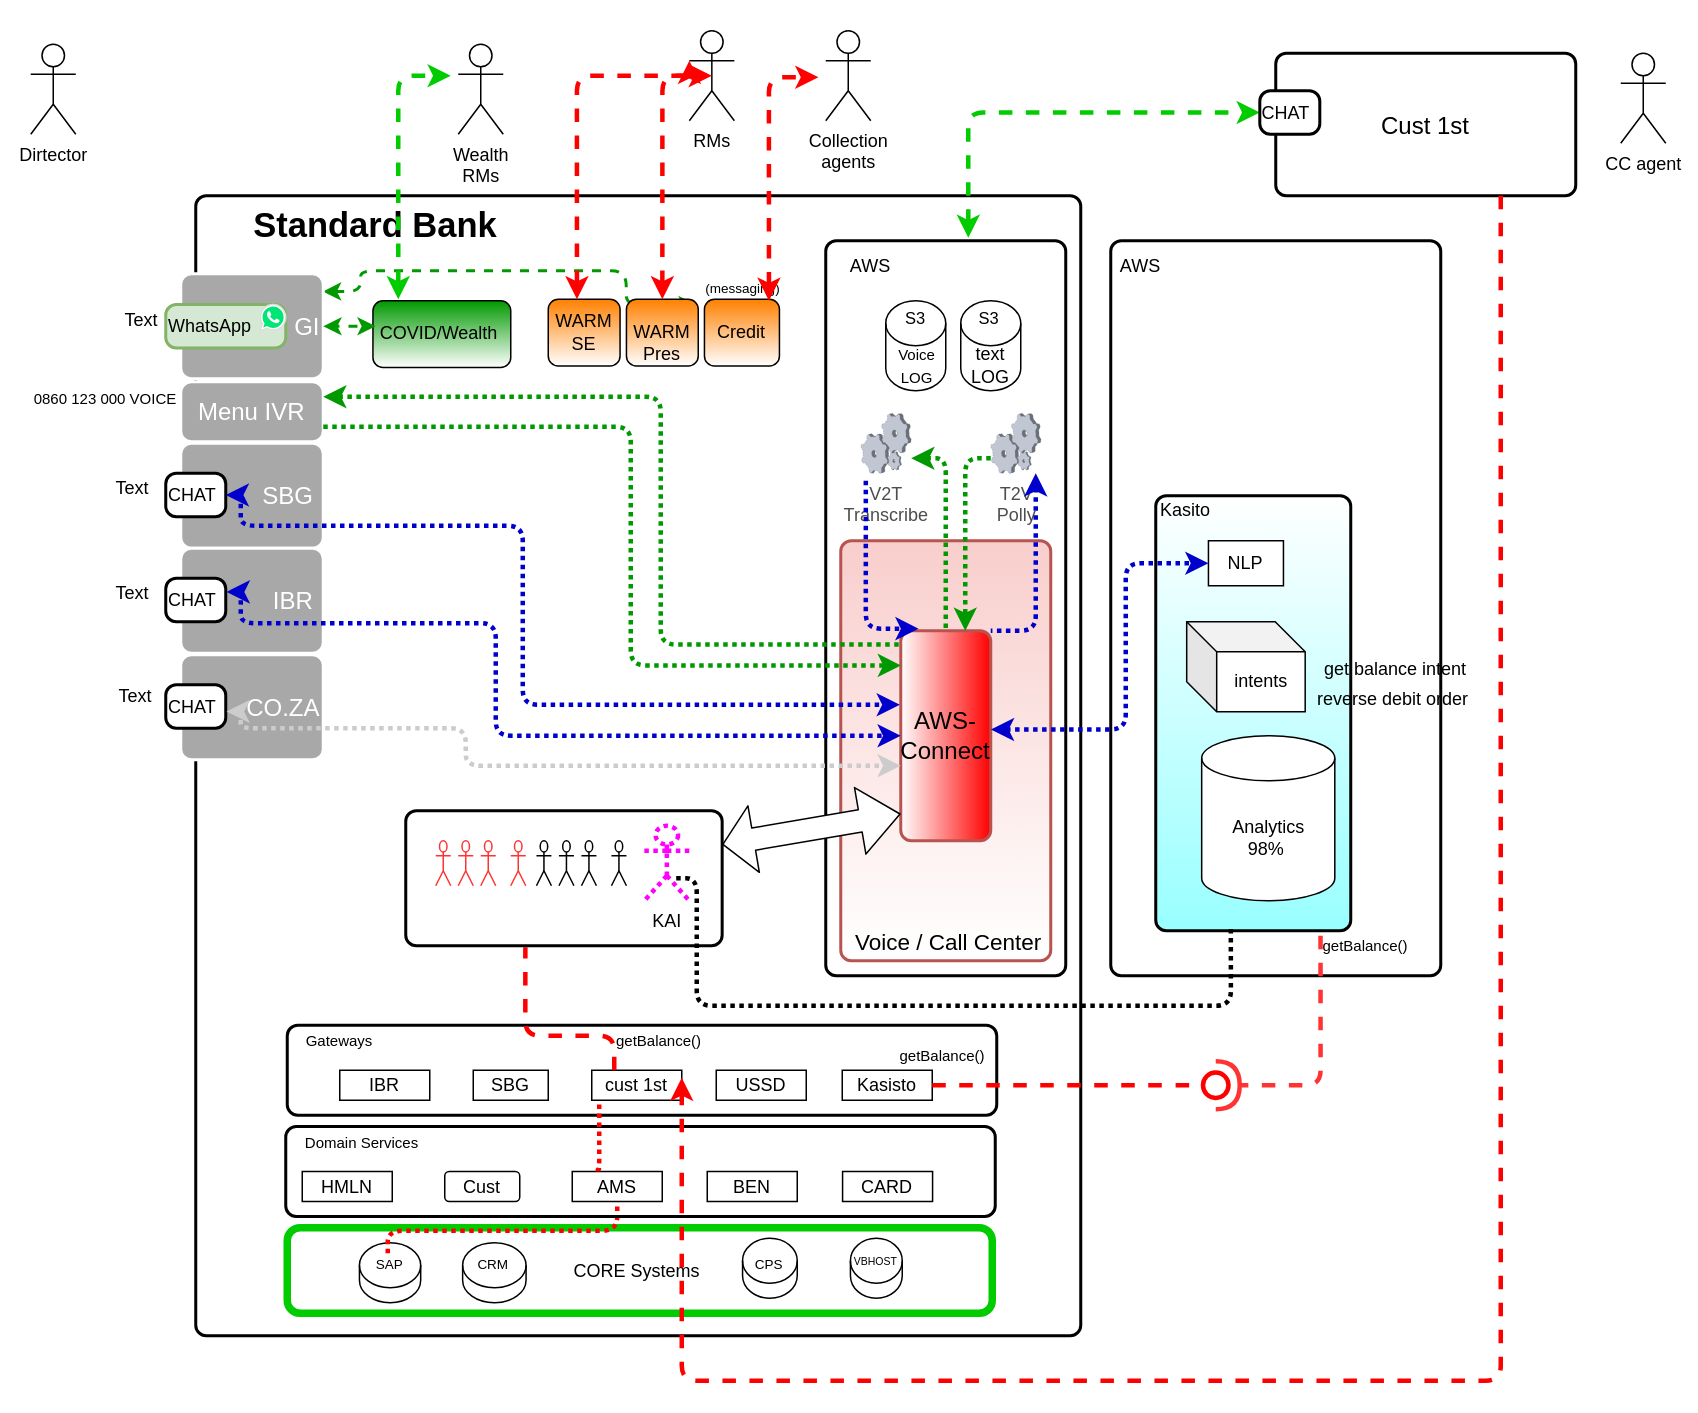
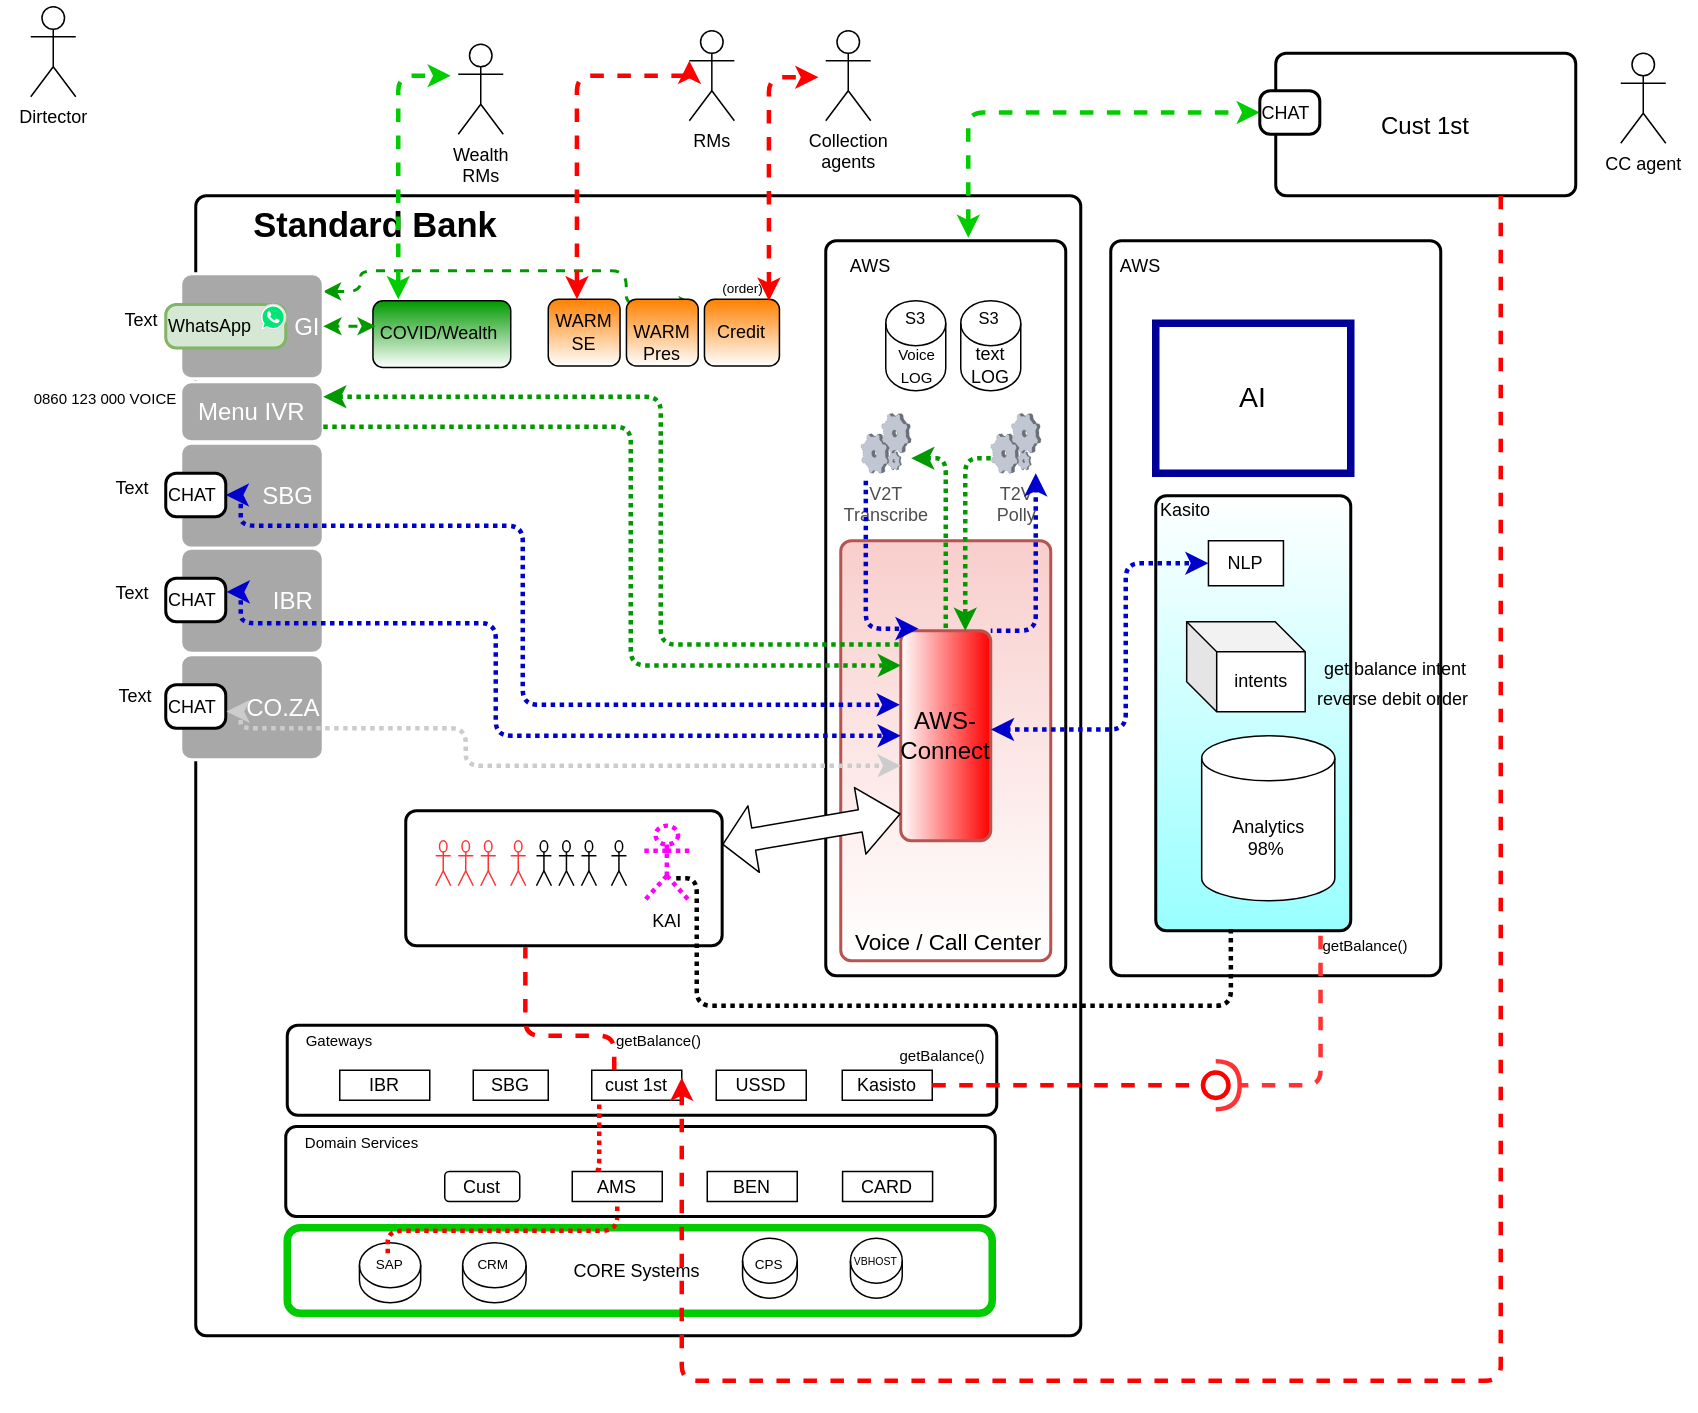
(53, 89) -> (53, 52)
(662, 250) -> none
(743, 284) -> (743, 284)
none -> (1253, 398)
(347, 1187) -> none
